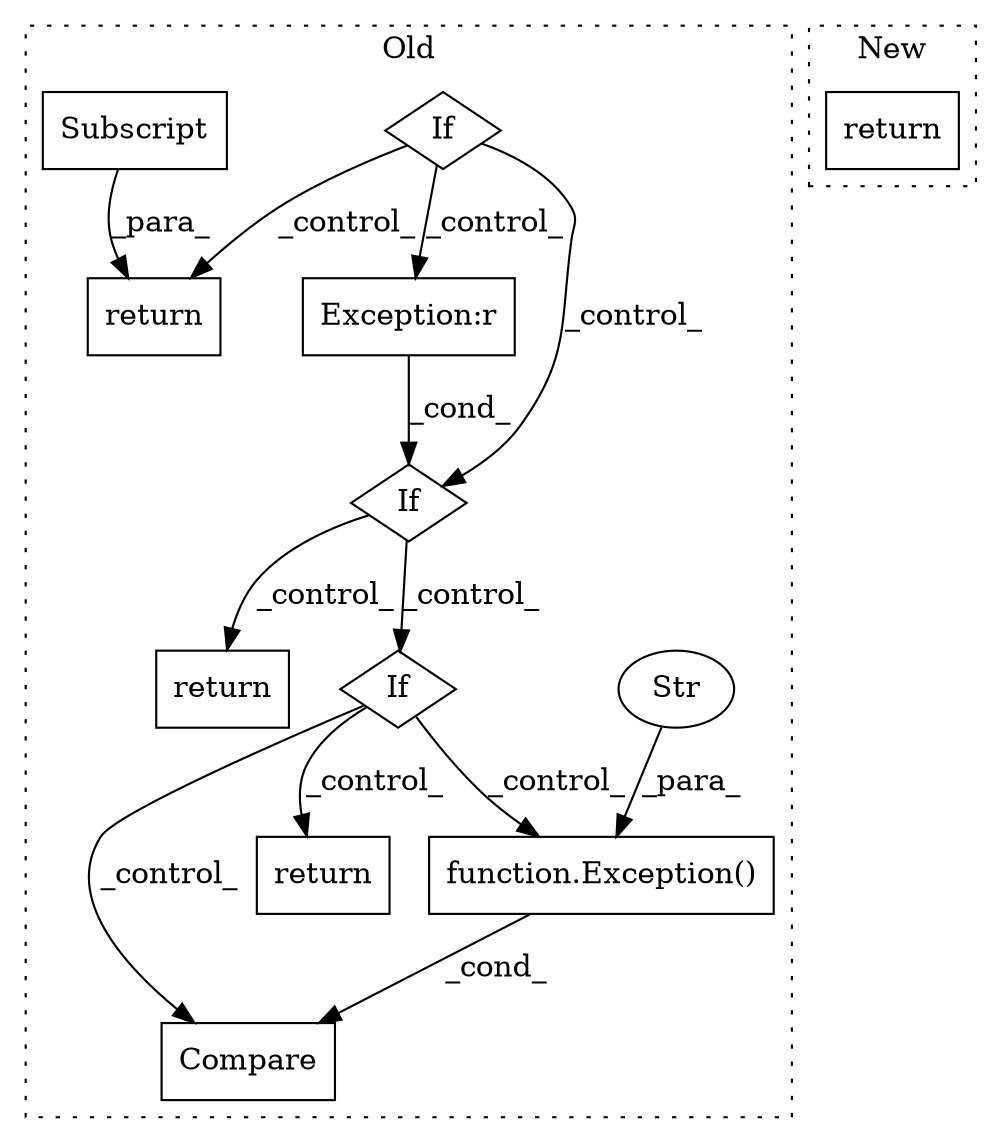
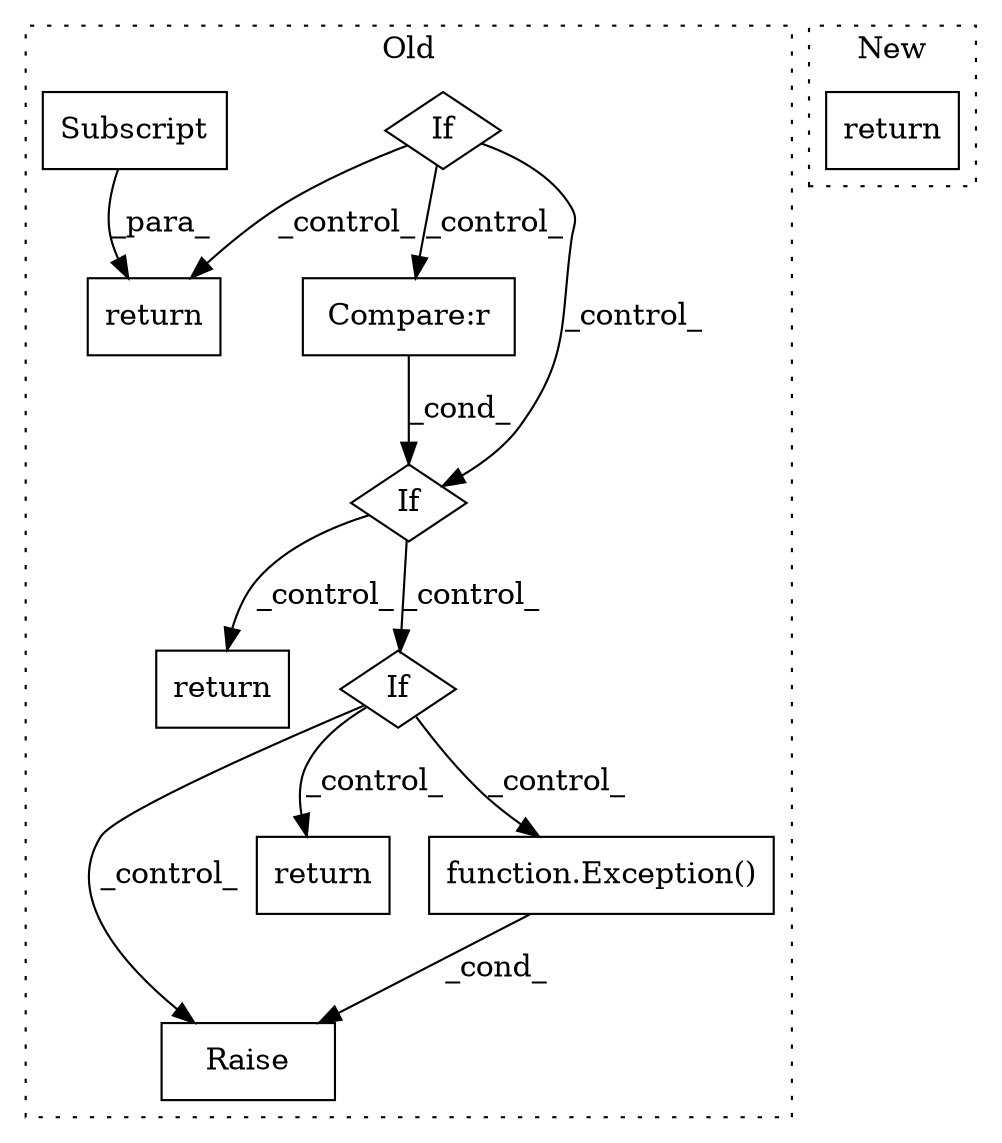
(409, 317) -> (409, 317)
(676, 689) -> none
(248, 1062) -> (248, 1062)
